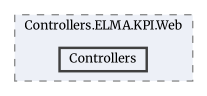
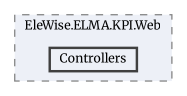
(104, 26) -> (93, 26)
